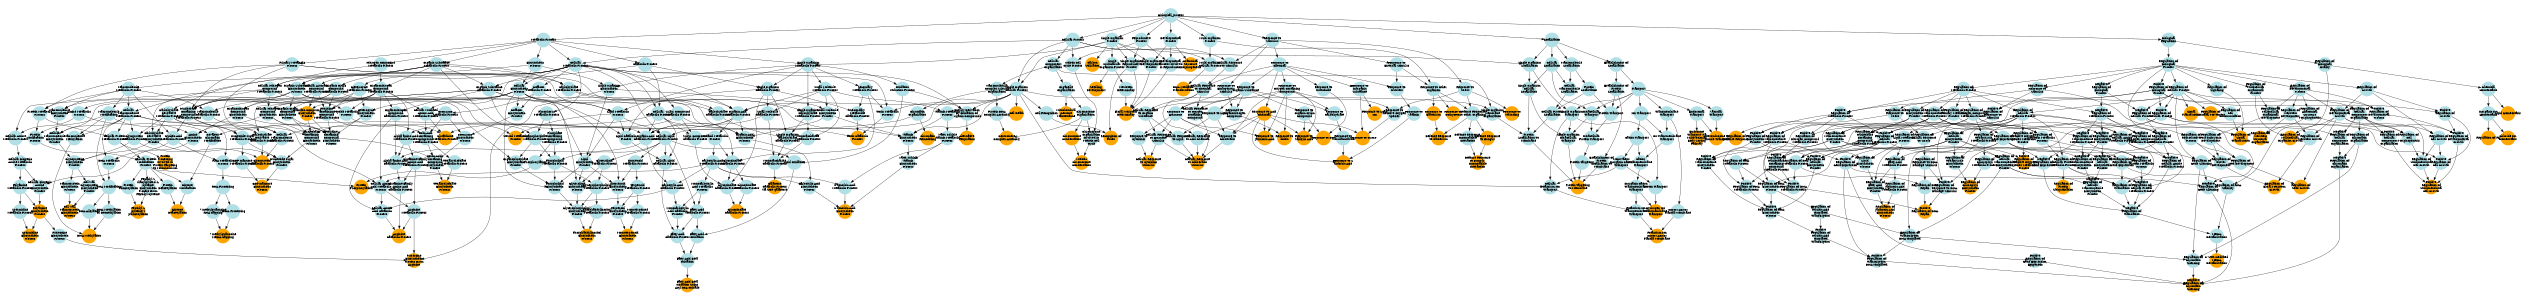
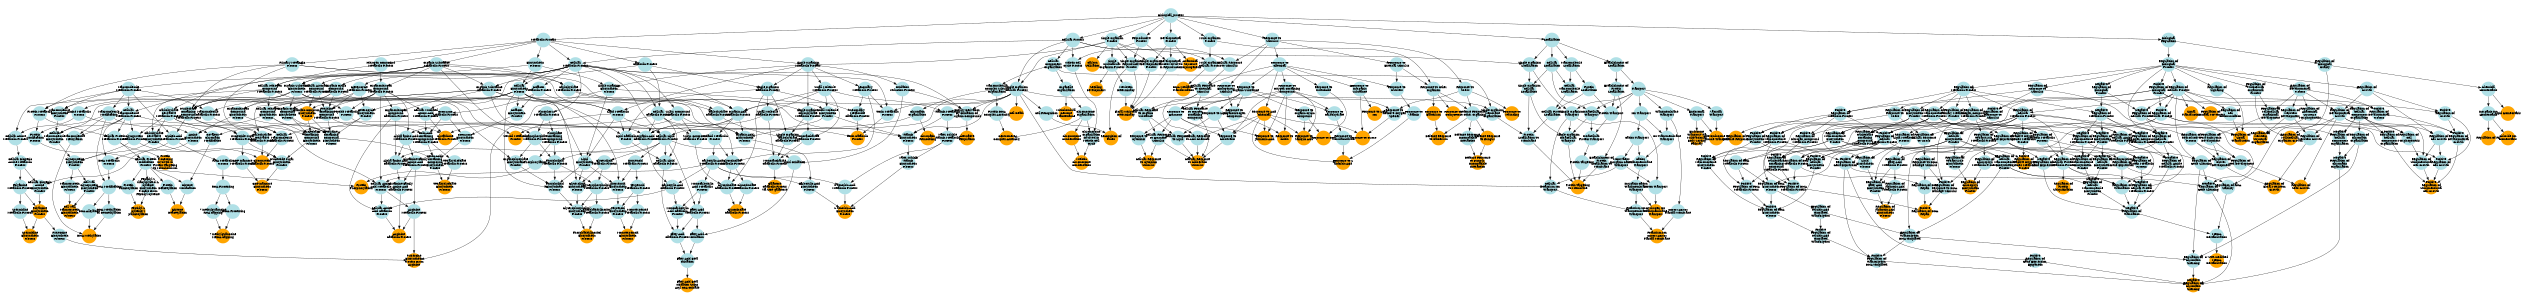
(191, 123) -> none
